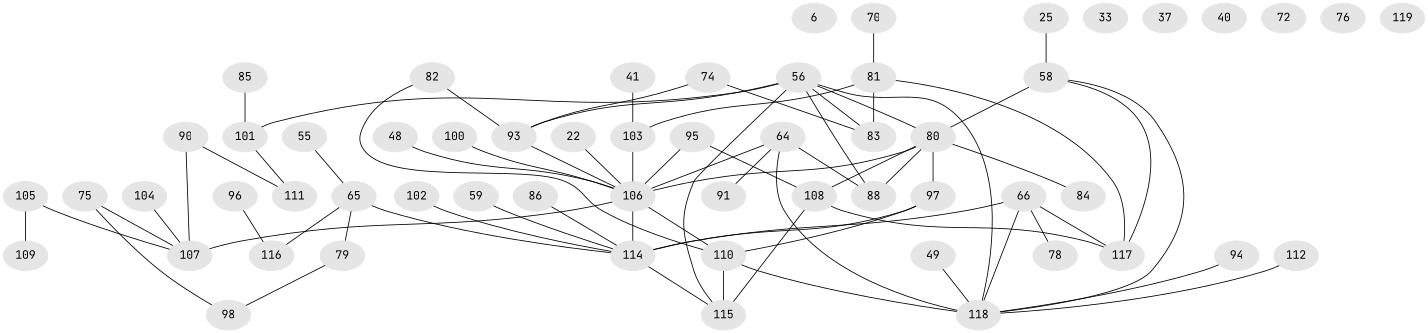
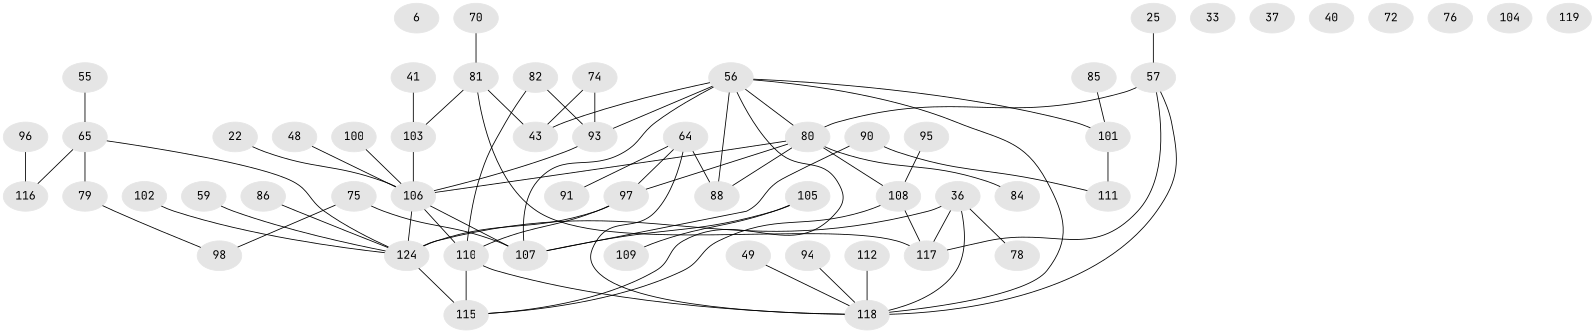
(1046, 78) -> (1153, 78)
(874, 137) -> (535, 137)
(719, 162) -> (656, 167)
(663, 167) -> none
(1024, 196) -> (958, 196)
(167, 226) -> (603, 160)
(633, 256) -> (407, 256)
